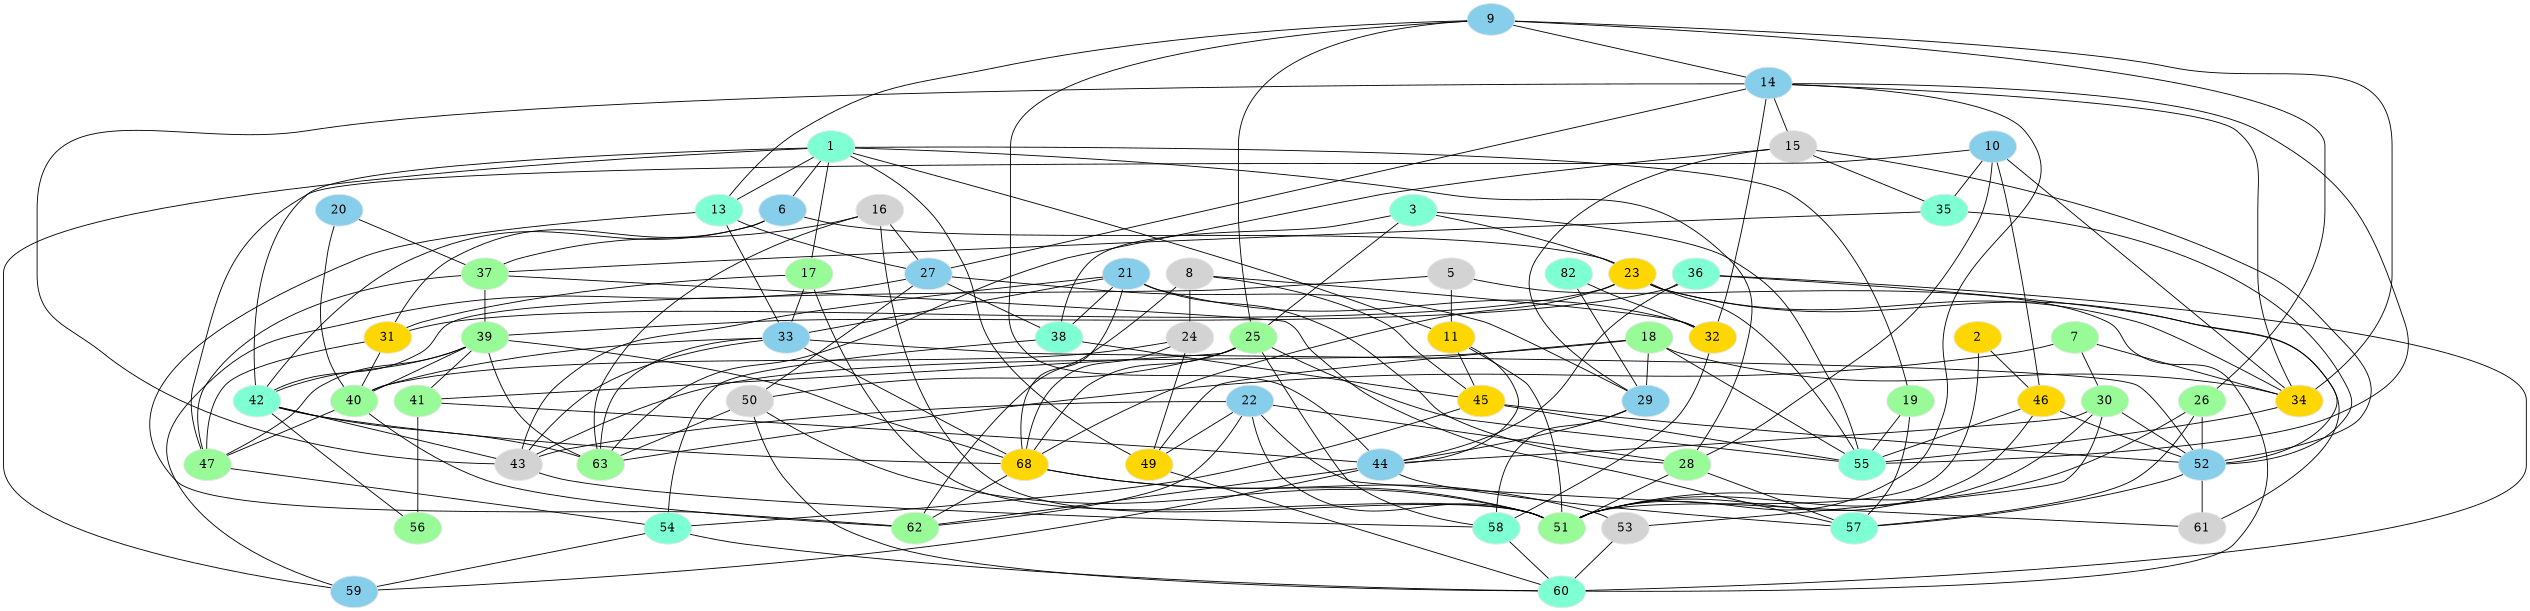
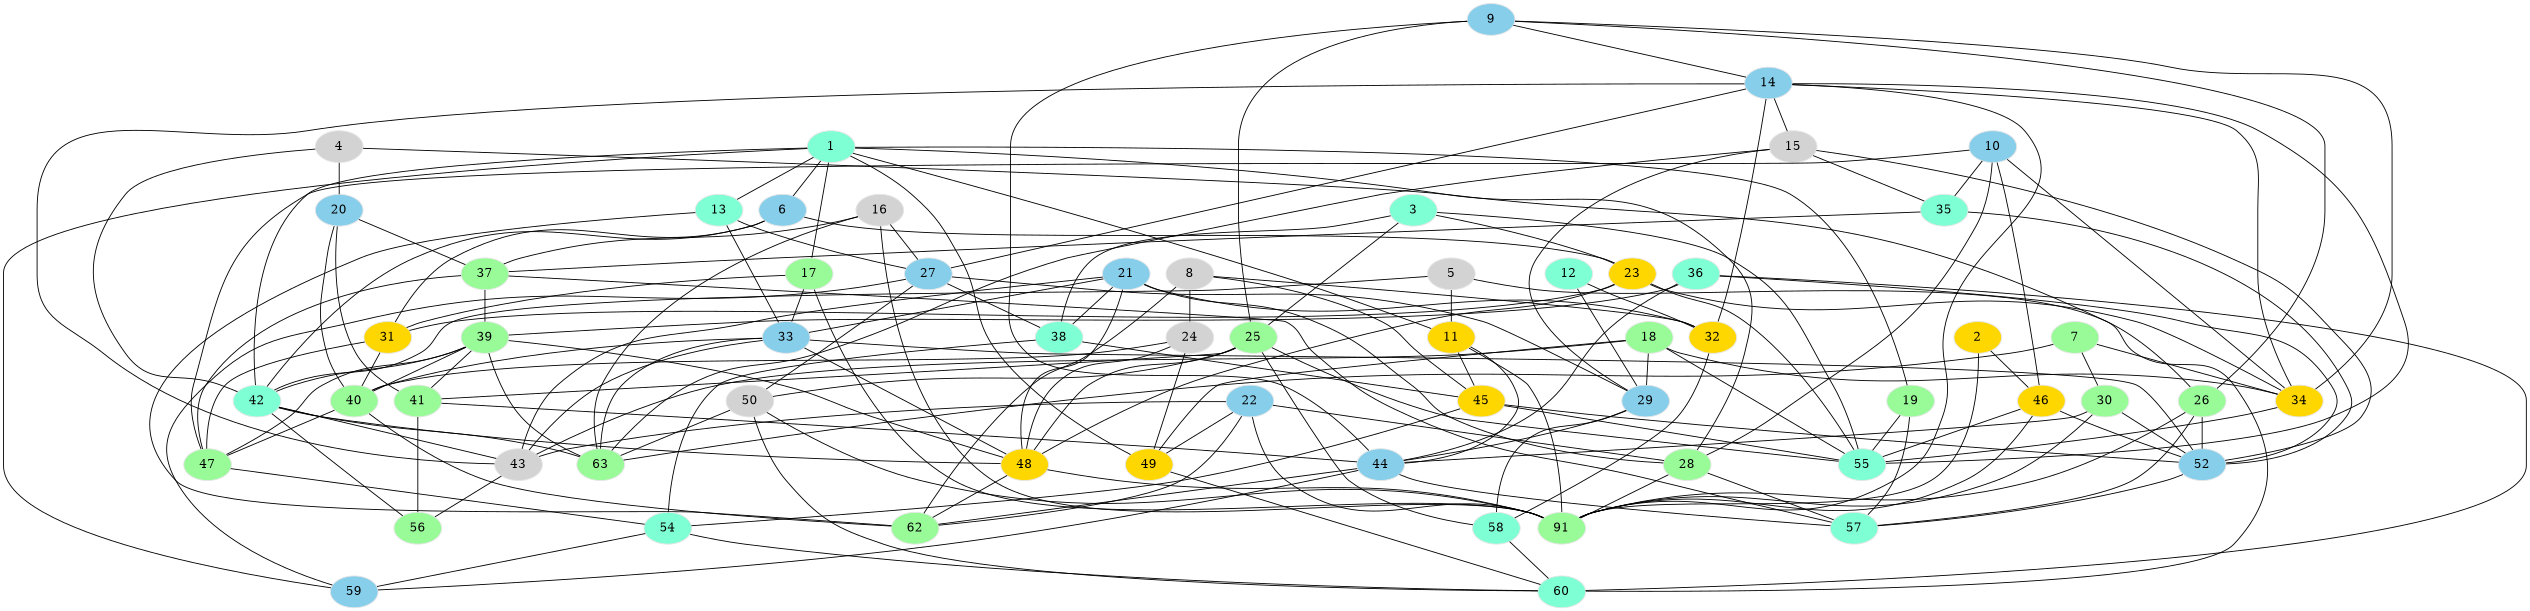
(1080, 53) -> none
none -> (339, 147)
(1569, 274) -> (1569, 274)
none -> (342, 315)
(1025, 465) -> (1025, 465)
(981, 512) -> (470, 495)
(1562, 528) -> (1562, 528)
(1625, 528) -> none
(2202, 528) -> none
